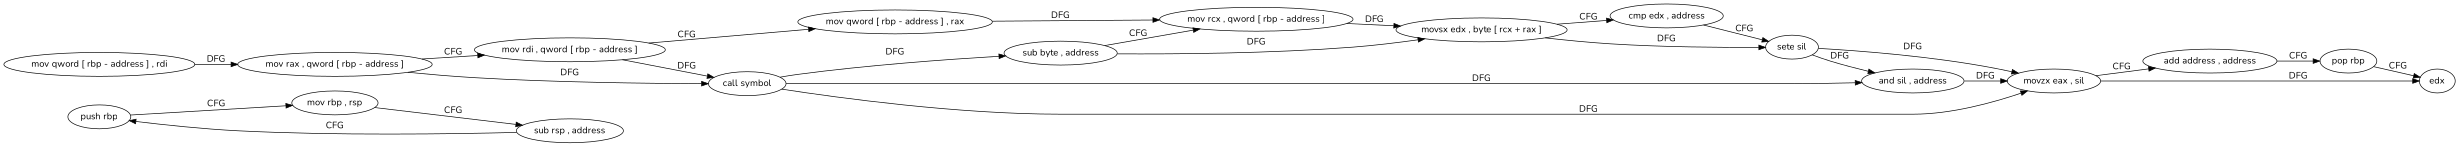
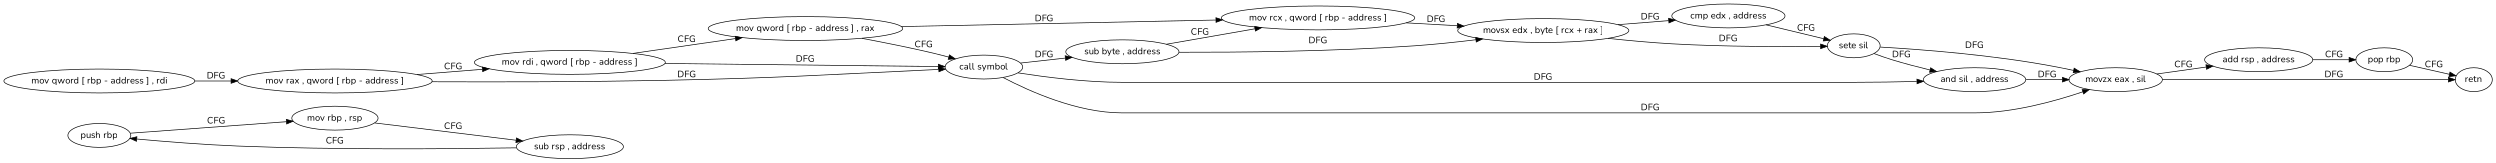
(1589, 17) -> (1650, 17)
none -> (906, 47)
(2210, 61) -> (2259, 60)
(2437, 81) -> (2474, 80)
